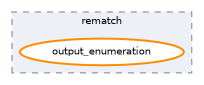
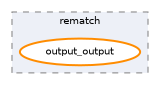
(102, 52) -> (80, 52)
